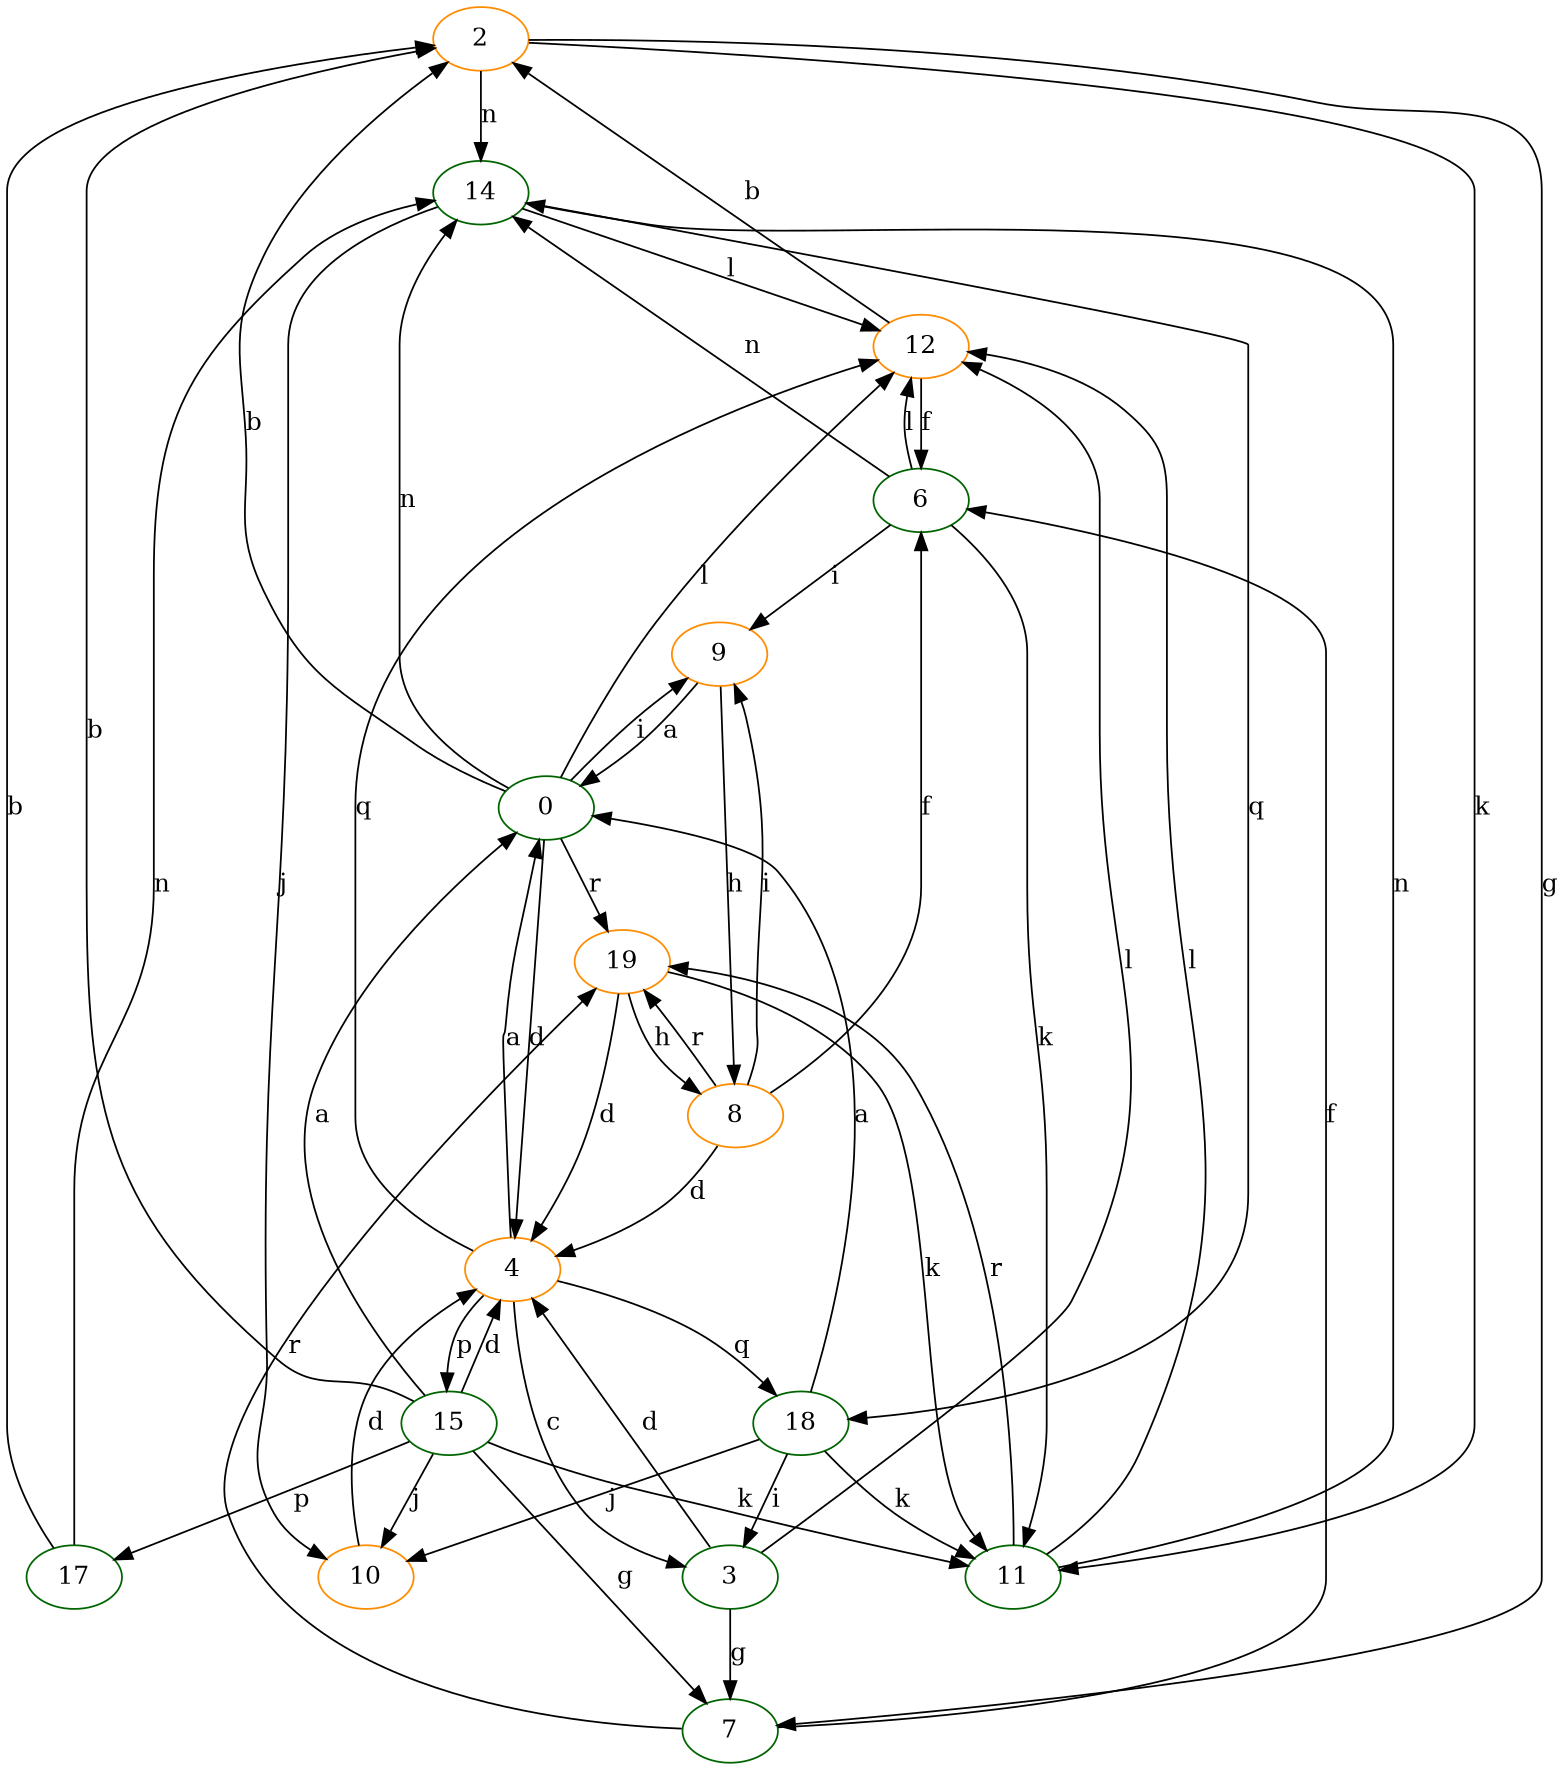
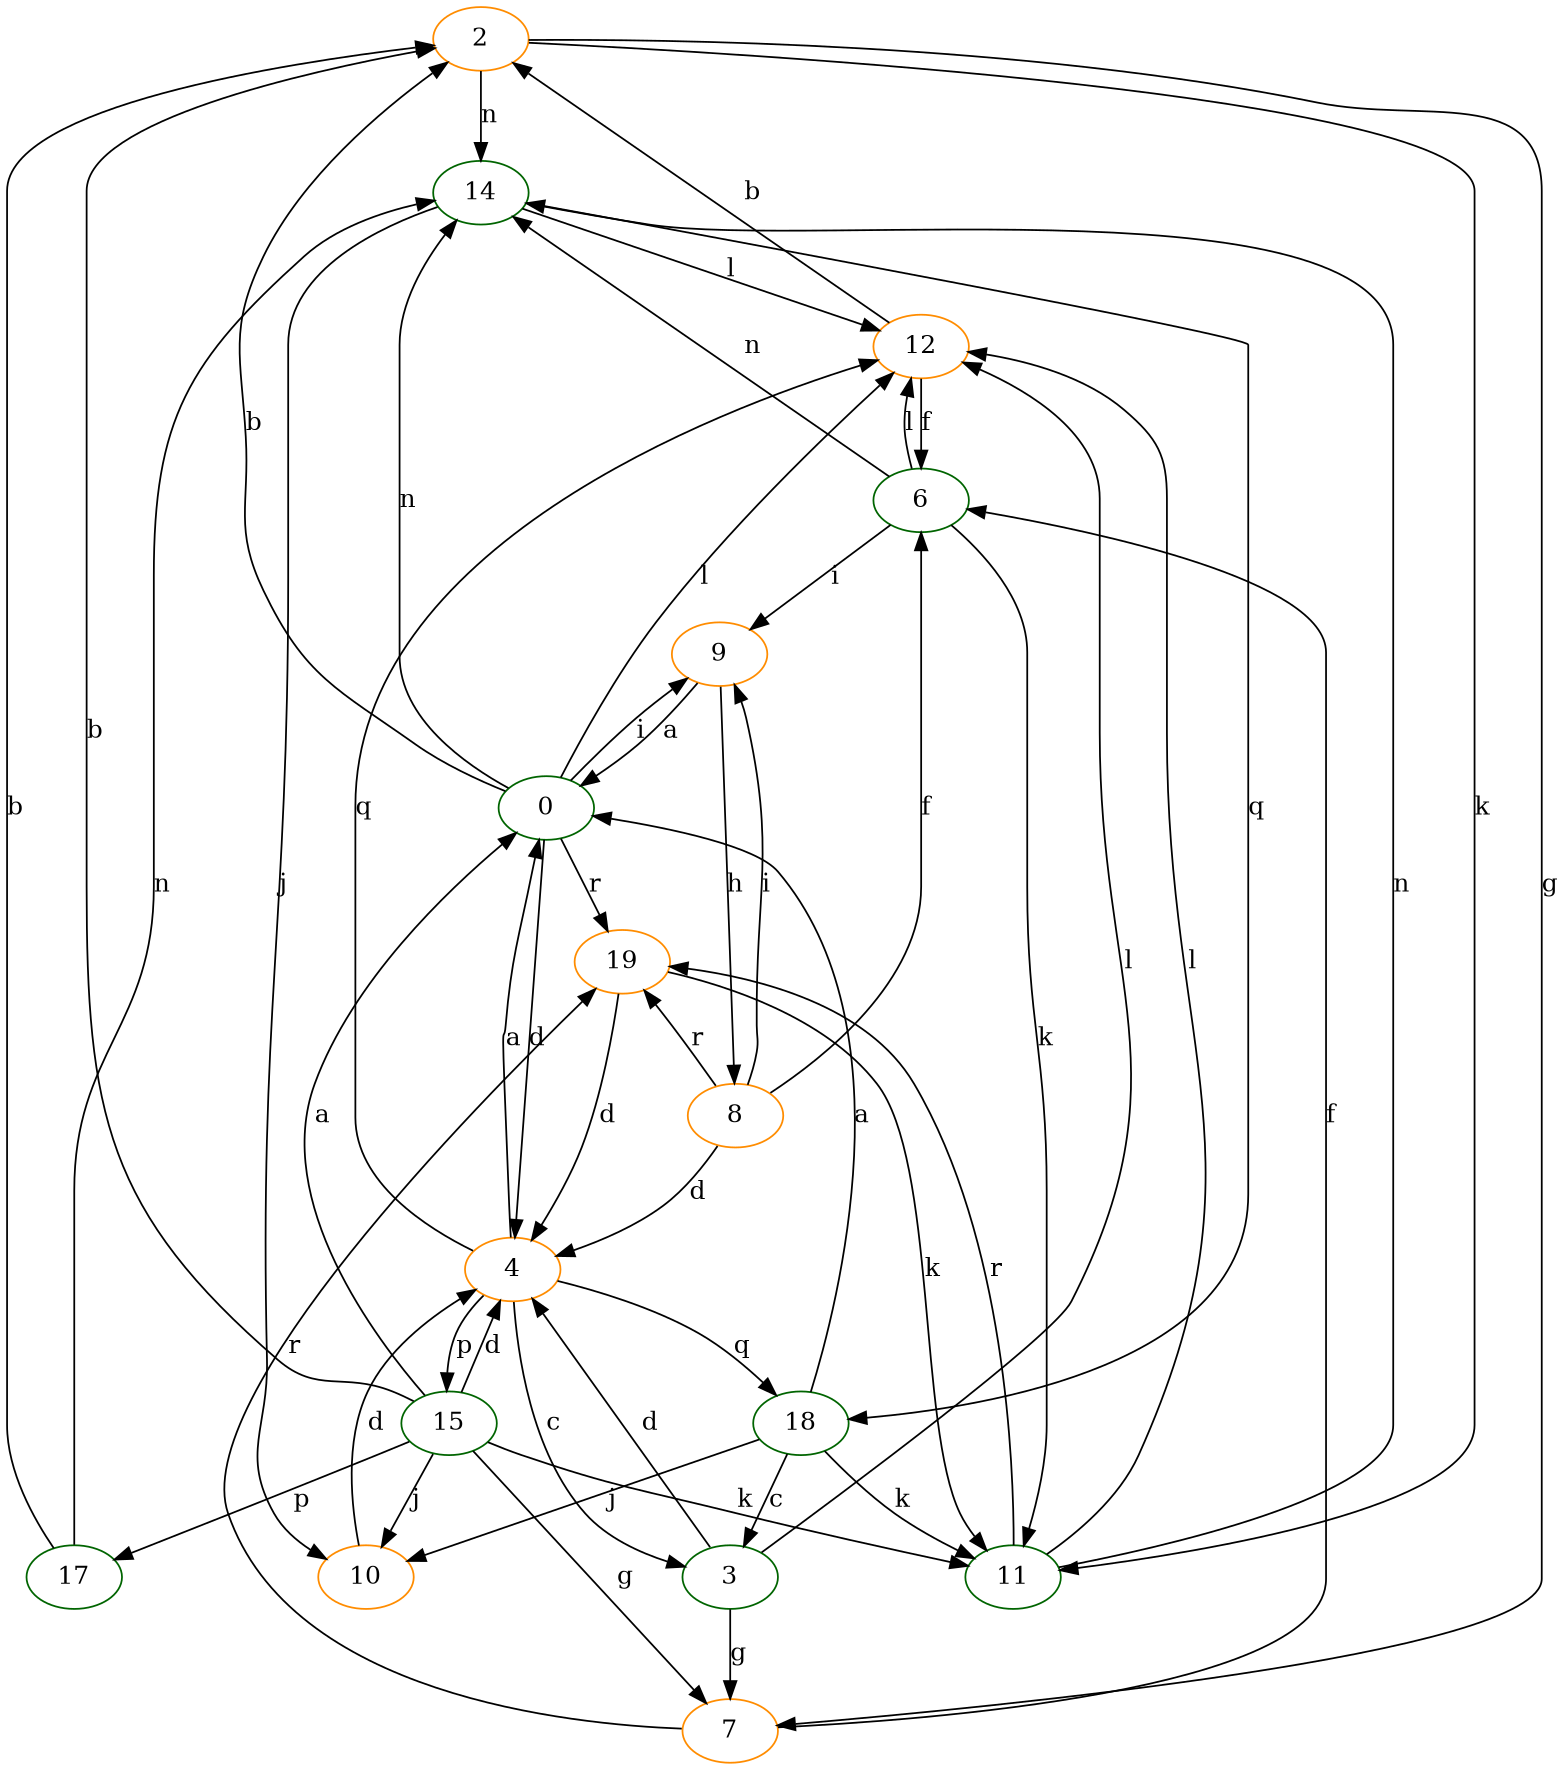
(649, 1044) -> none
(776, 1500) -> (776, 1500)
(730, 1731) -> (730, 1731)
